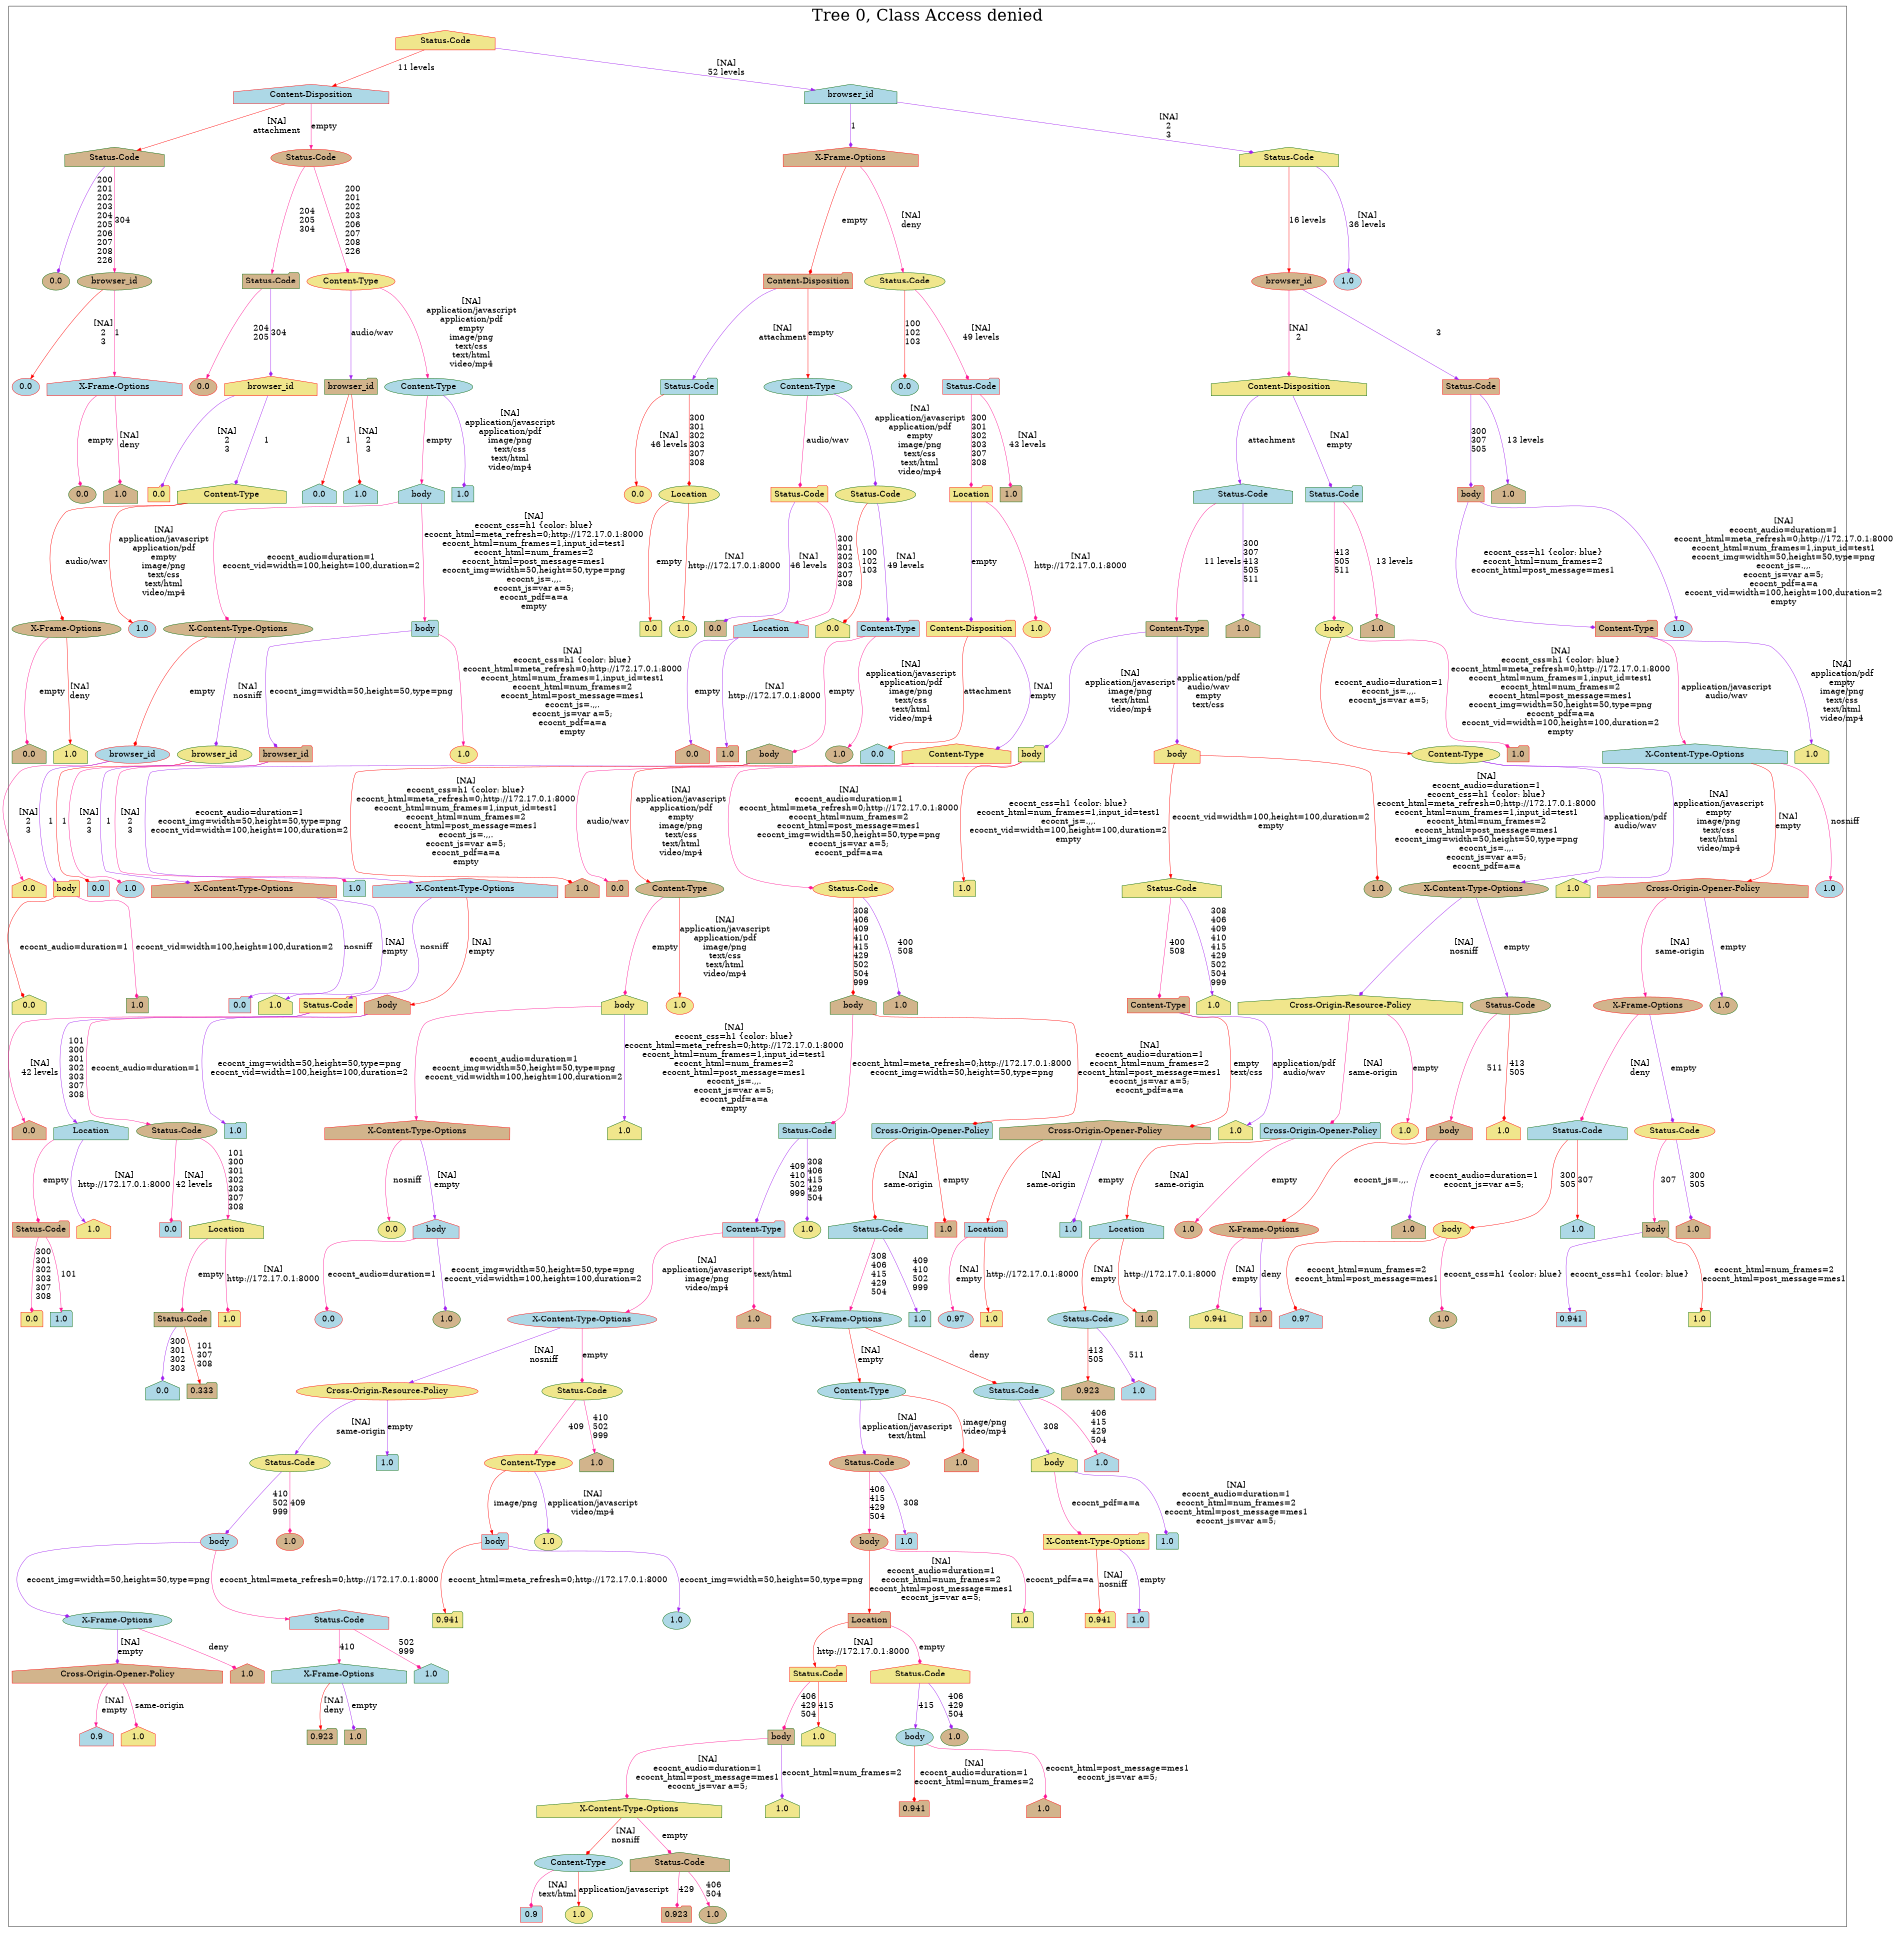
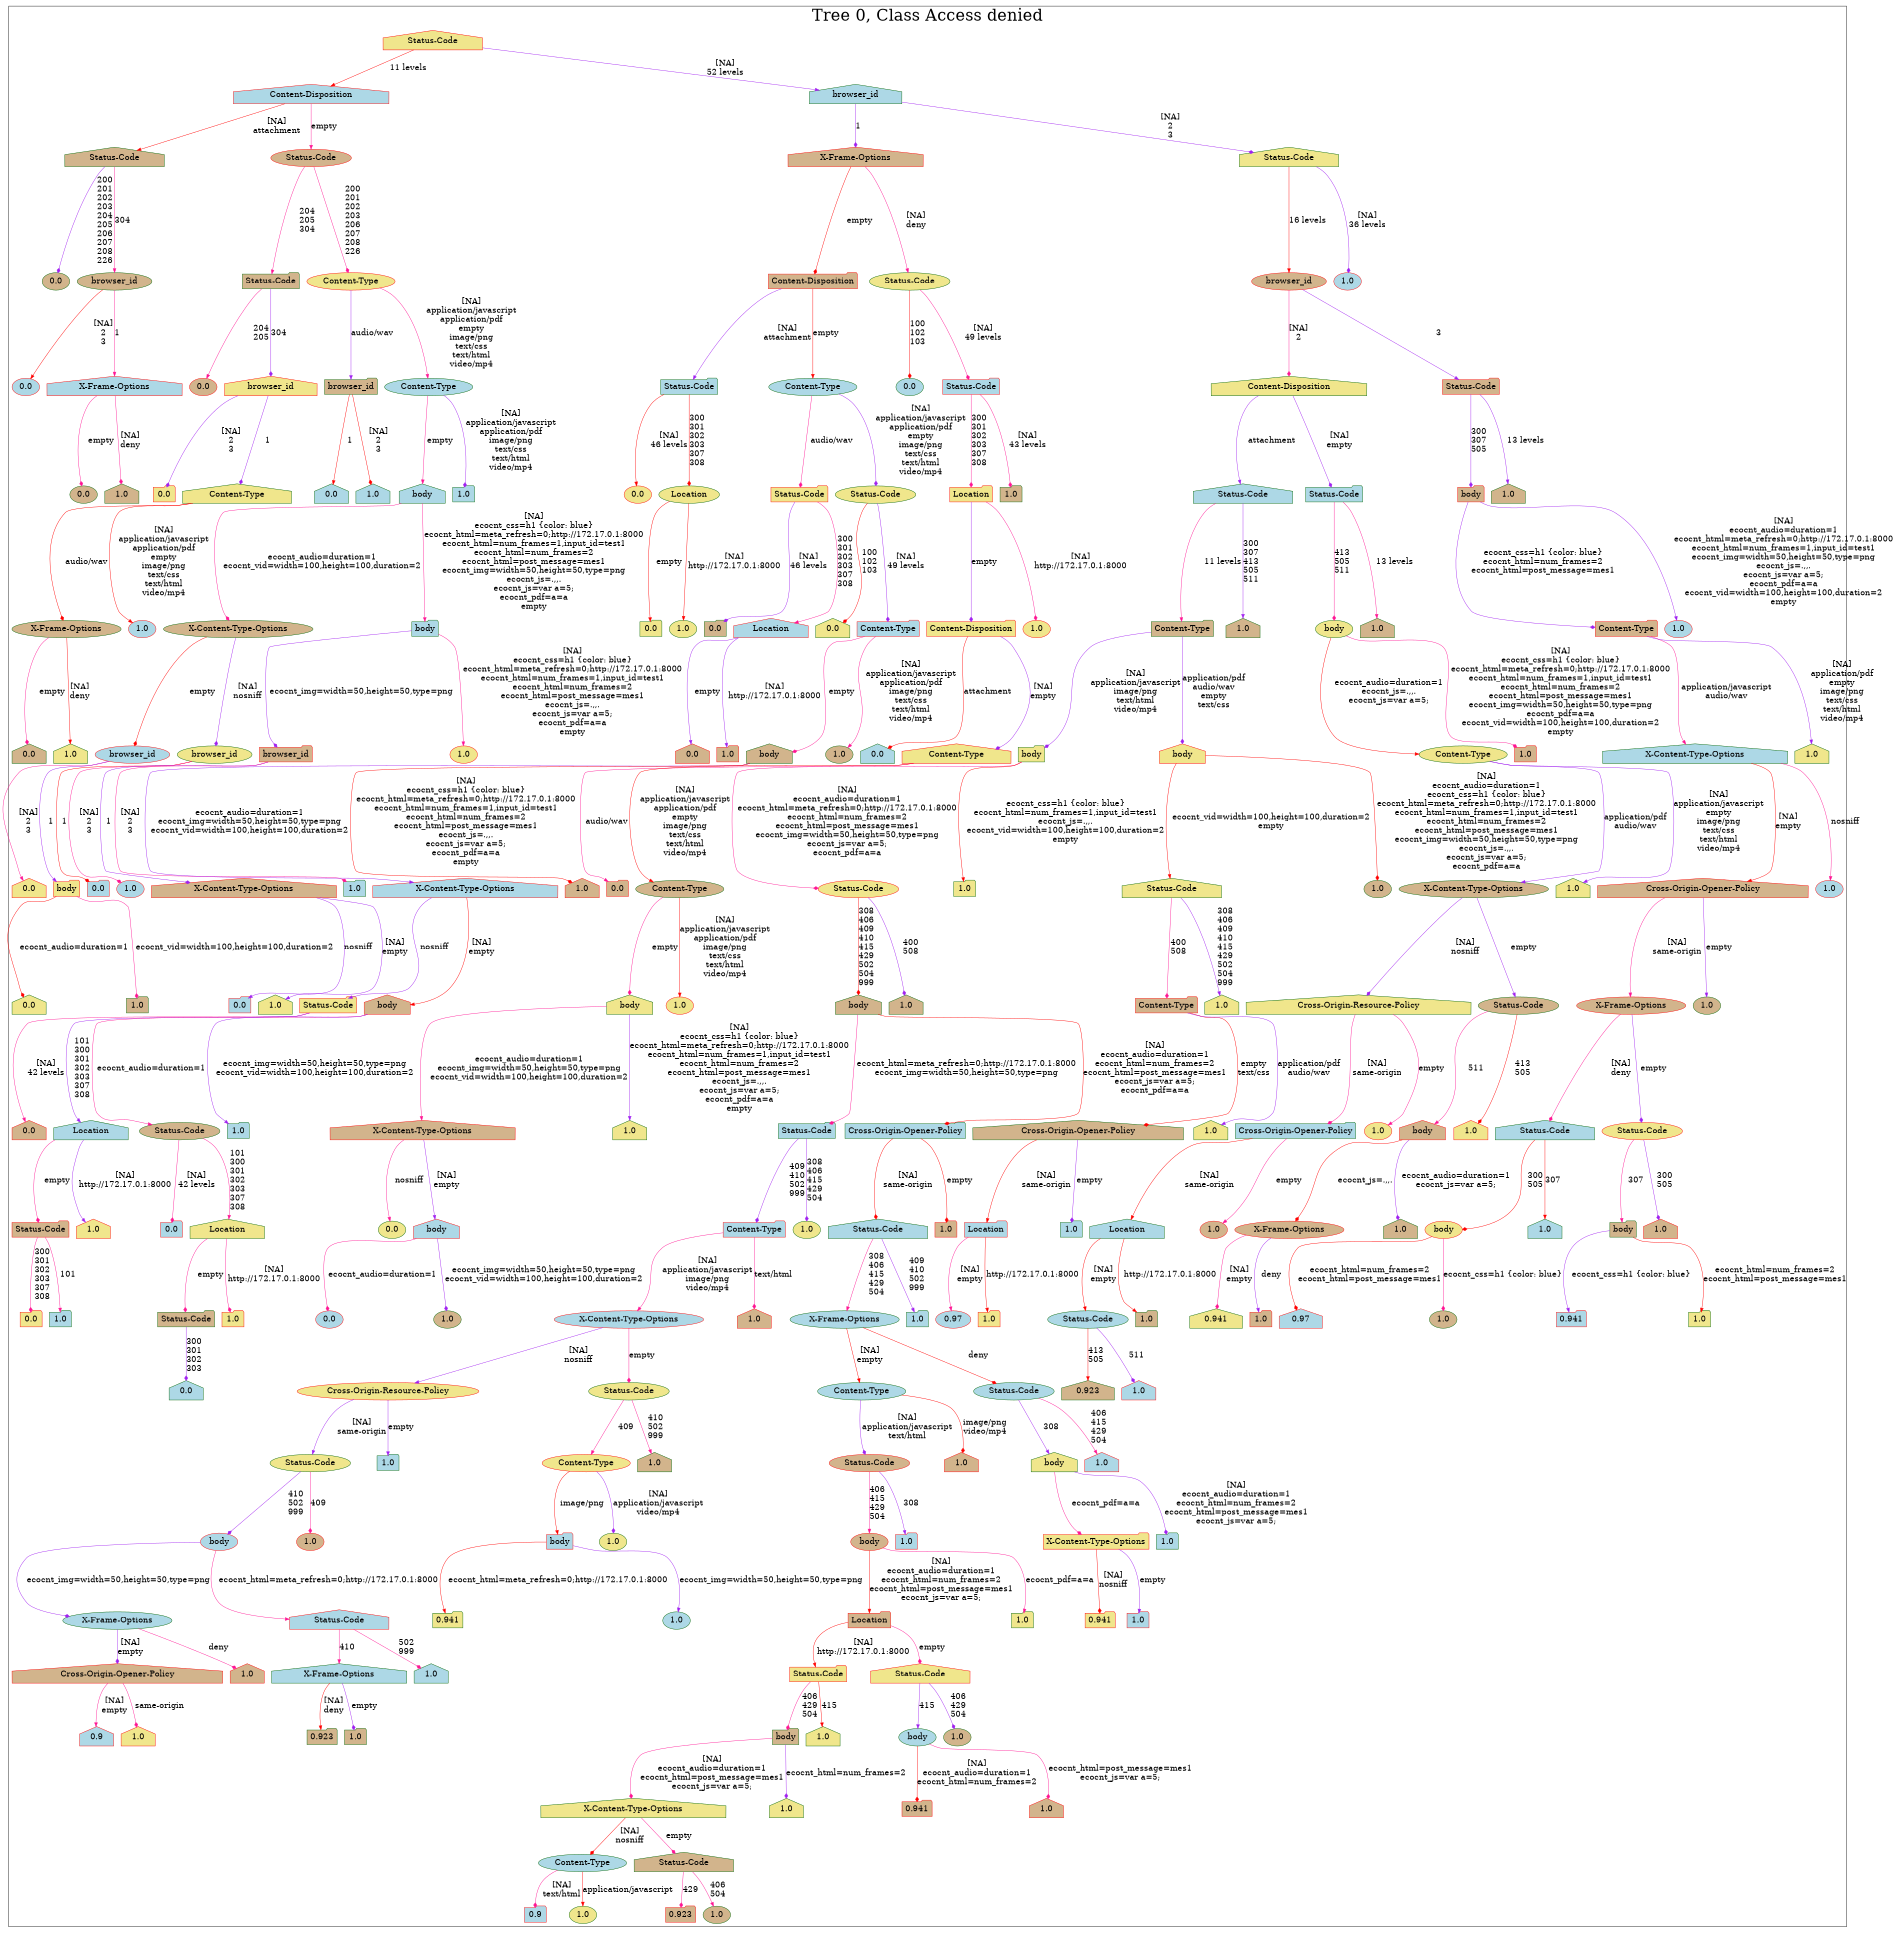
(202, 1391) -> none
